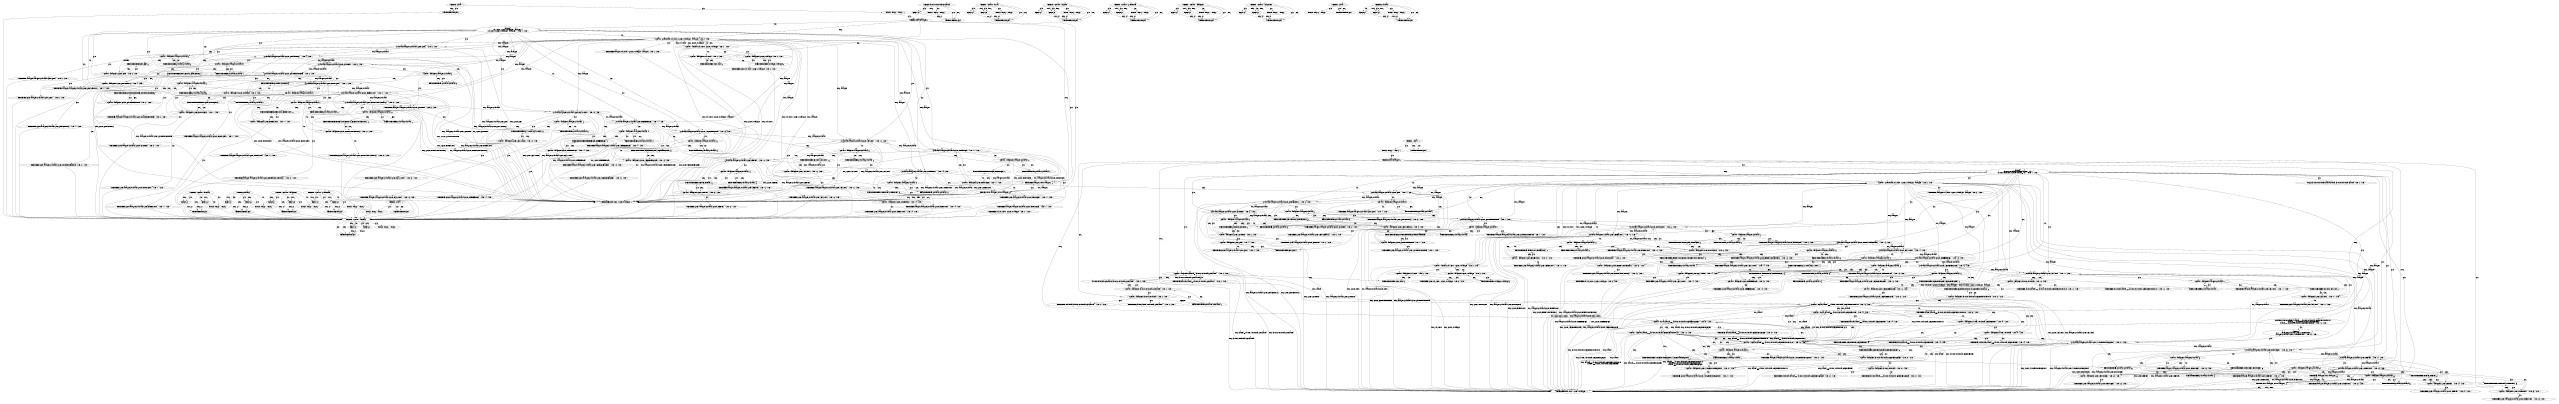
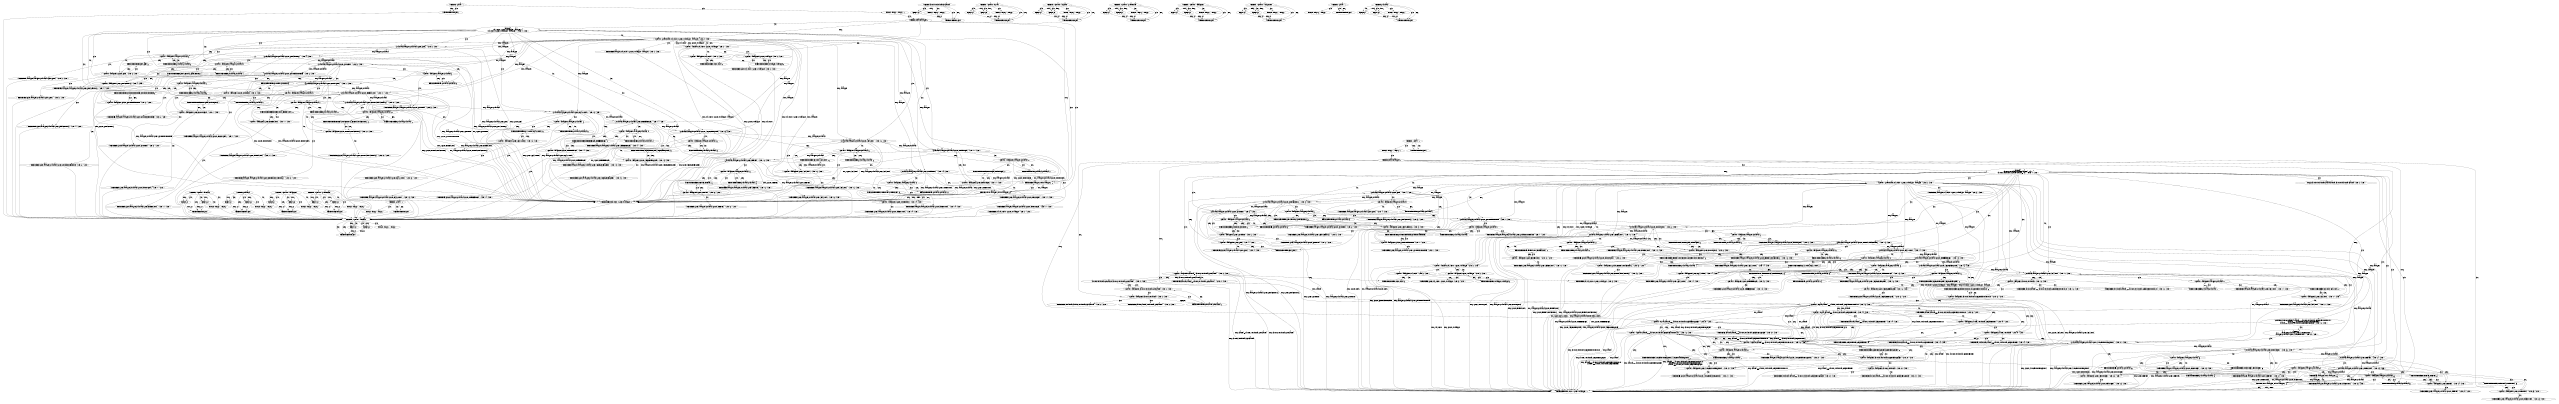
(126, 60) -> (126, 60)
(1183, 189) -> (1246, 197)
(1648, 278) -> (1498, 279)
(1976, 339) -> (1976, 339)
